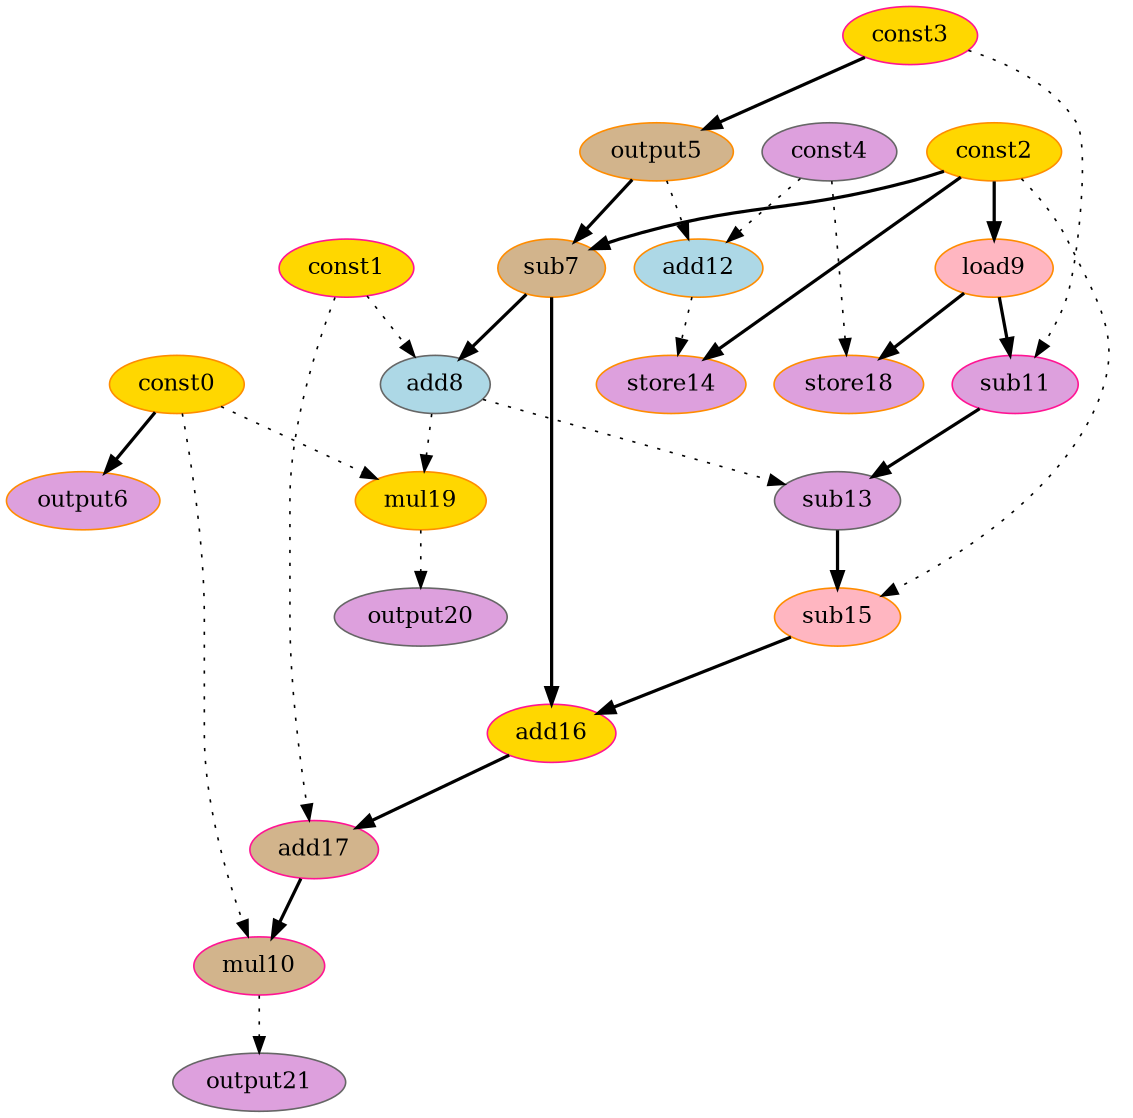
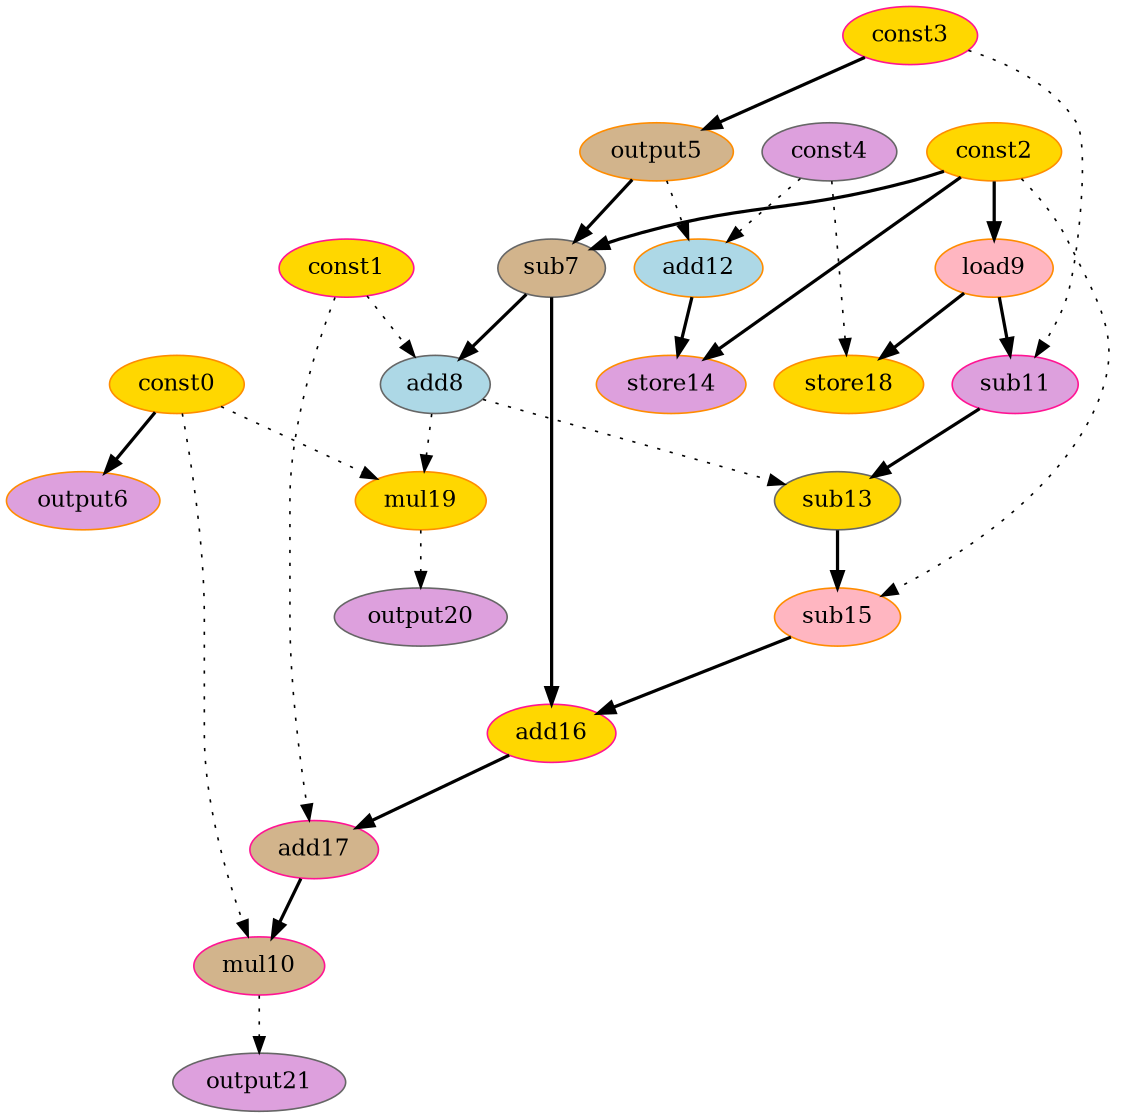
(552, 268) -> (552, 268)
(687, 318) -> (687, 318)
(849, 384) -> (849, 384)
(838, 501) -> (838, 501)
